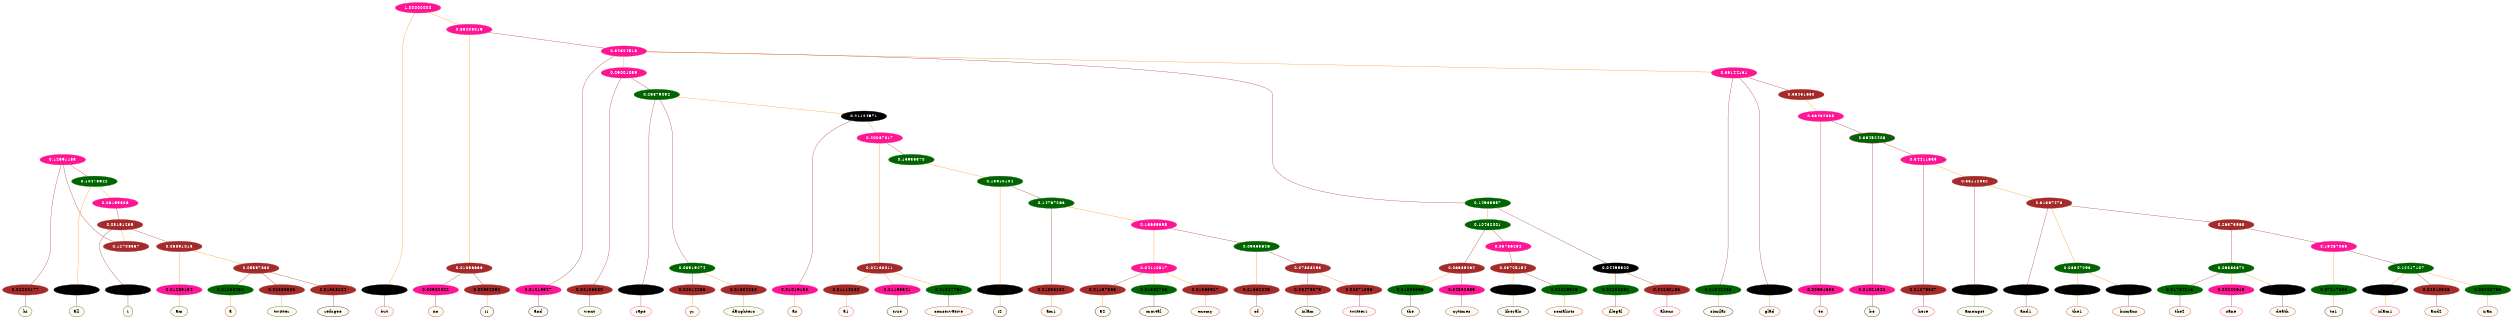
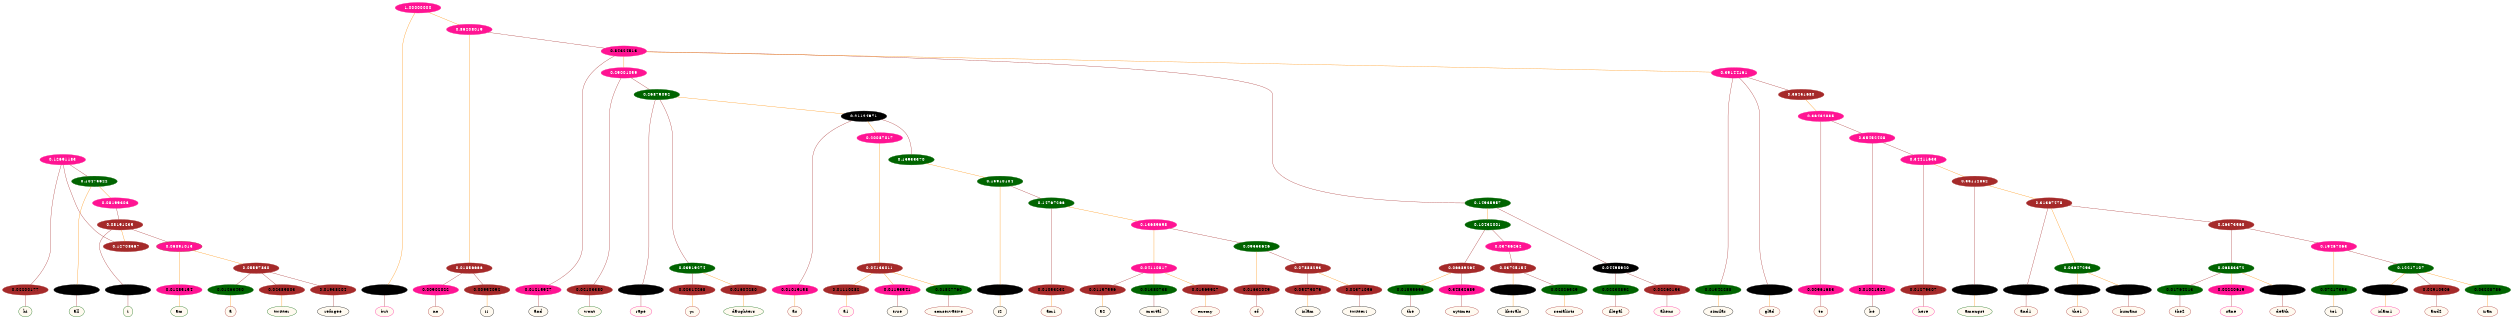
(624, 51) -> (624, 51)
(1872, 138) -> (1872, 138)
(896, 149) -> (904, 131)
(179, 246) -> (179, 246)
(1359, 312) -> (1359, 312)
